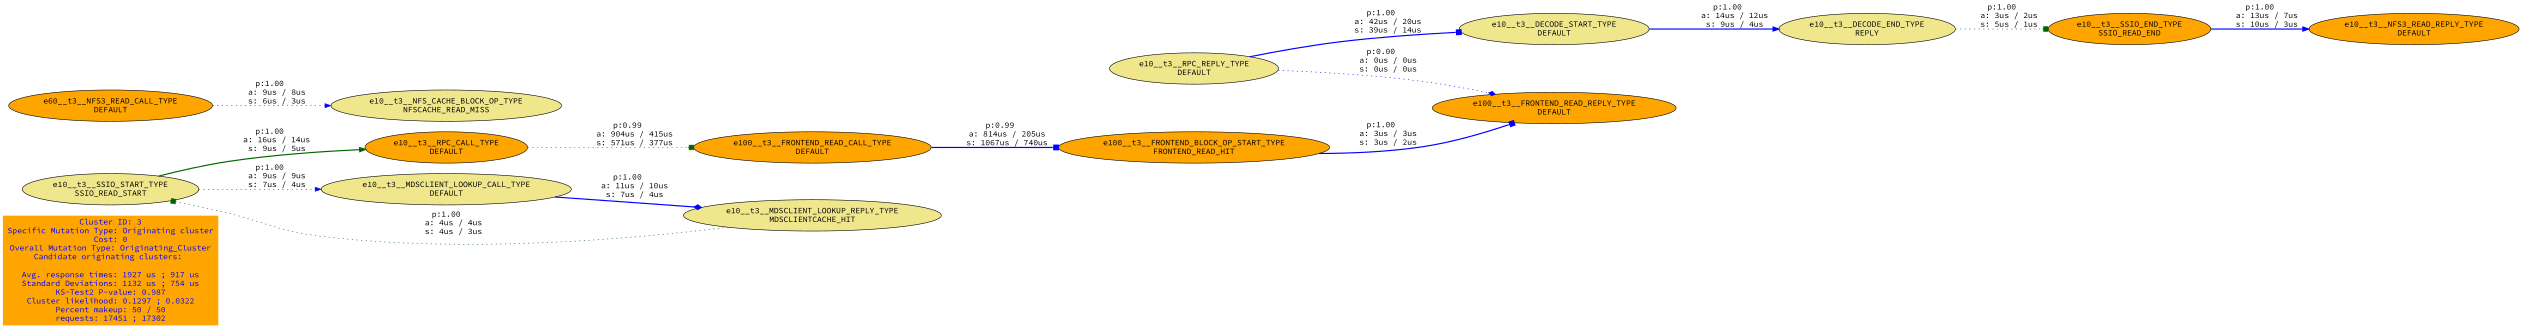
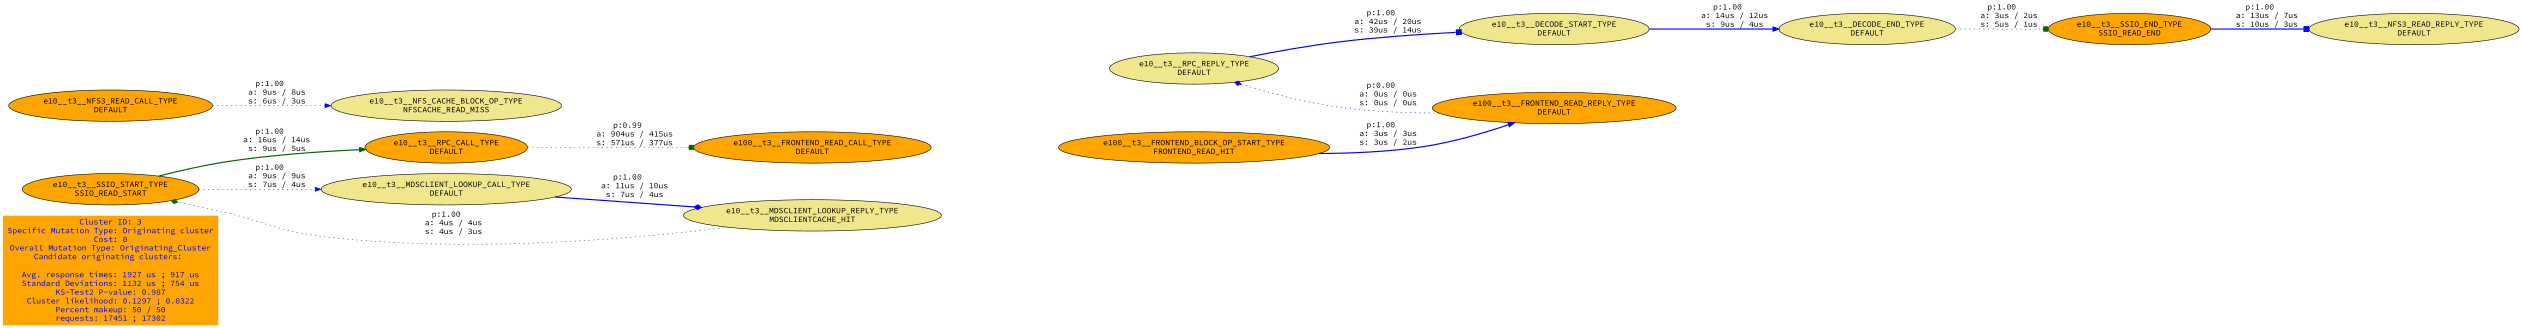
(1867, 29) -> (1867, 29)
(2257, 29) -> (2257, 29)
(2414, 29) -> (2414, 29)
(1384, 77) -> (1339, 107)
(111, 106) -> (111, 106)
(992, 147) -> none
(1415, 148) -> (1415, 148)
(111, 189) -> (111, 189)
(451, 244) -> (451, 244)
